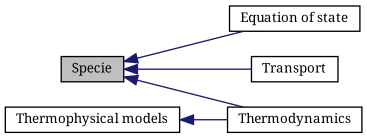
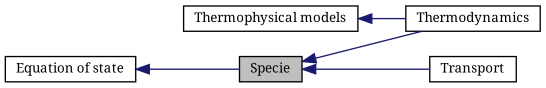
(190, 45) -> (195, 69)
